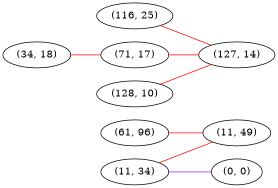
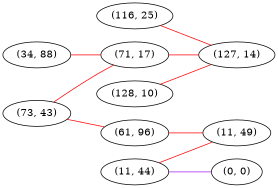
(37, 55) -> (37, 55)
none -> (37, 113)
(135, 172) -> (135, 172)
